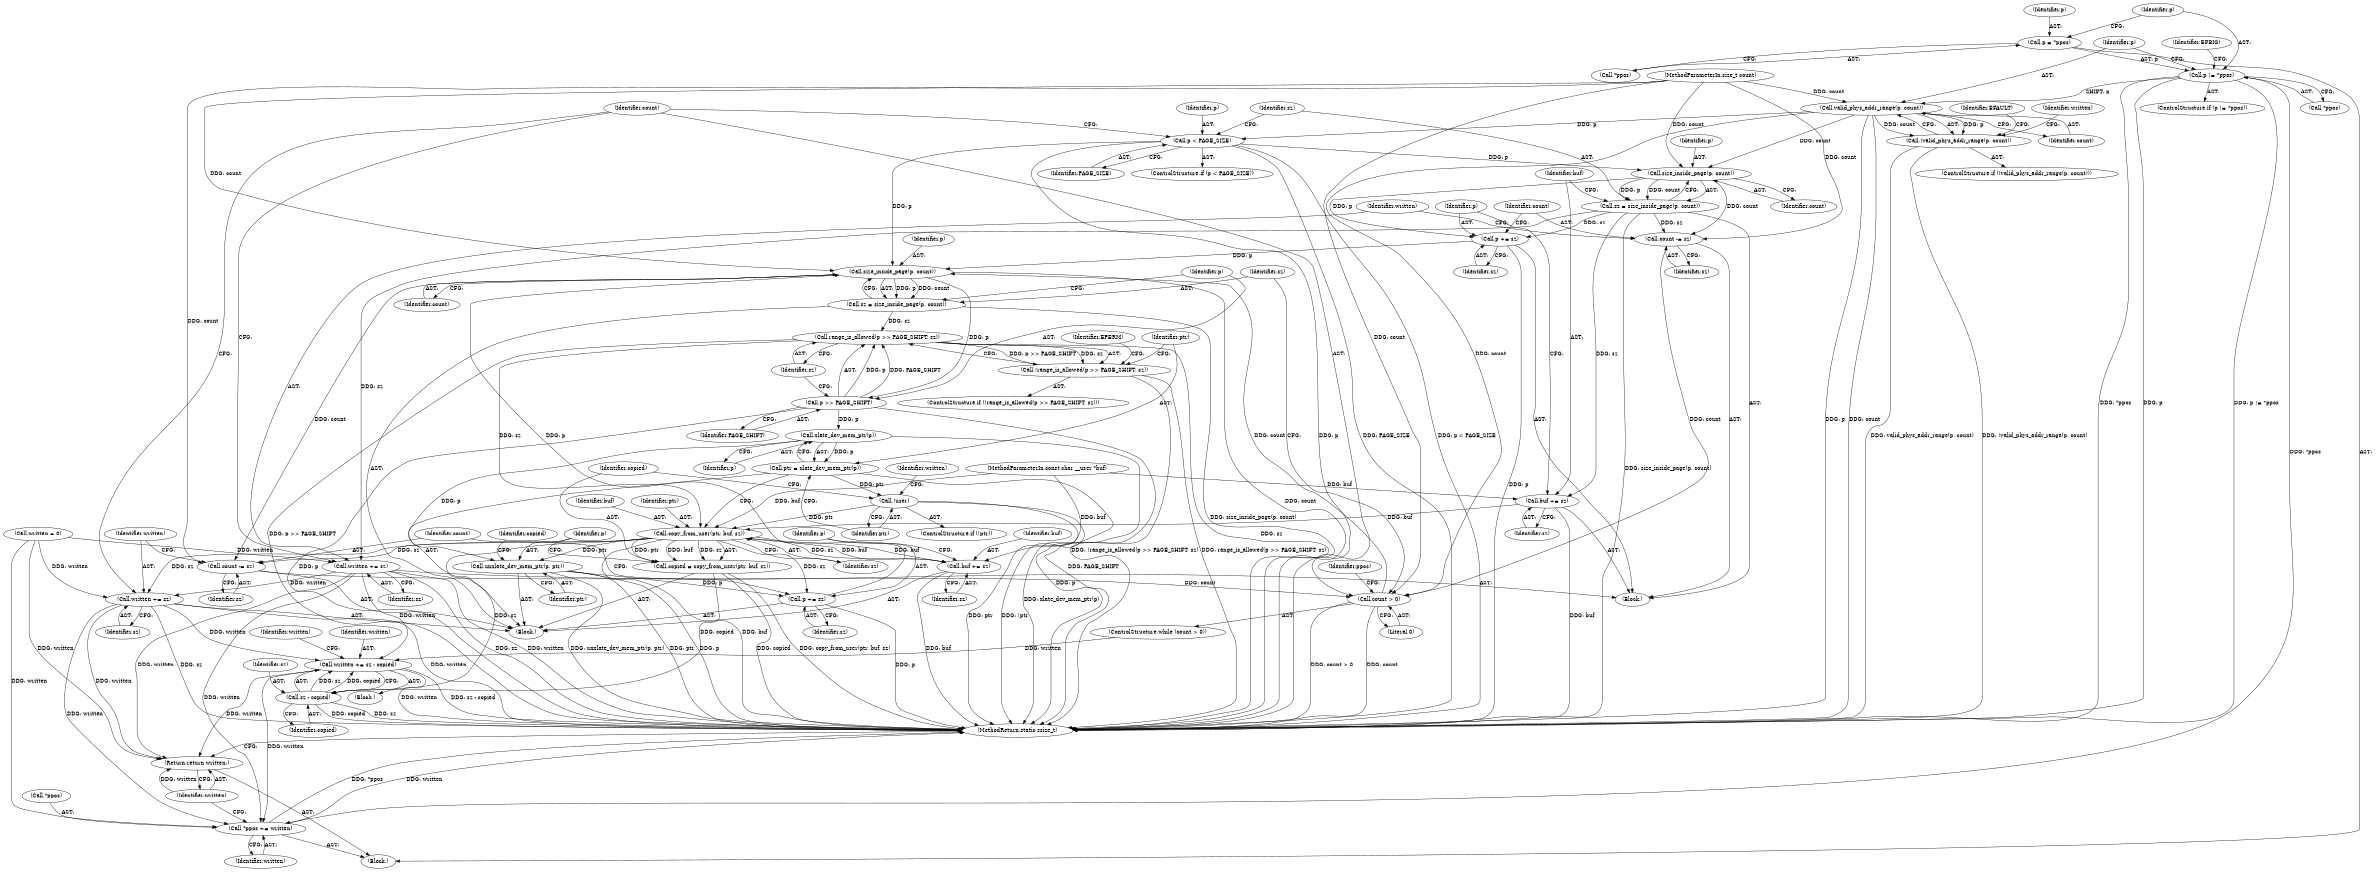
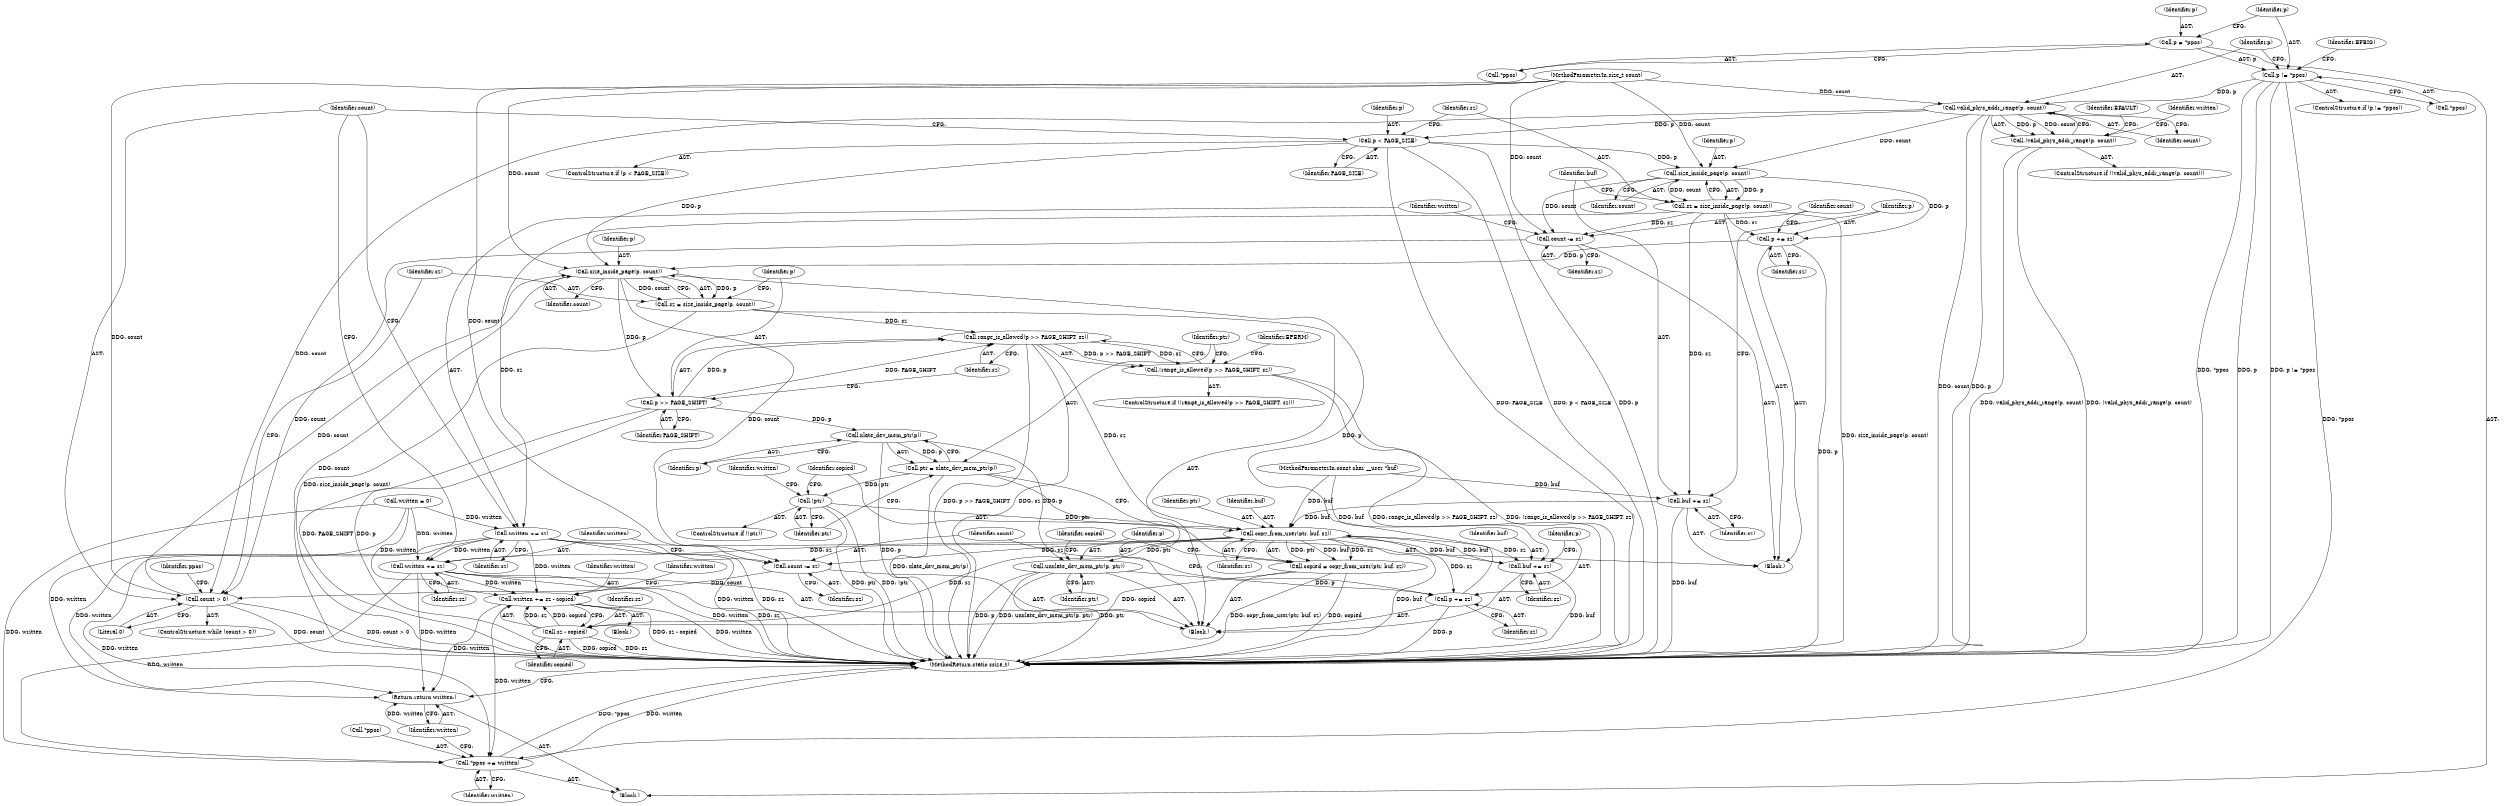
(2098, 92) -> (2227, 92)
(894, 501) -> (811, 501)
(775, 656) -> (393, 579)
